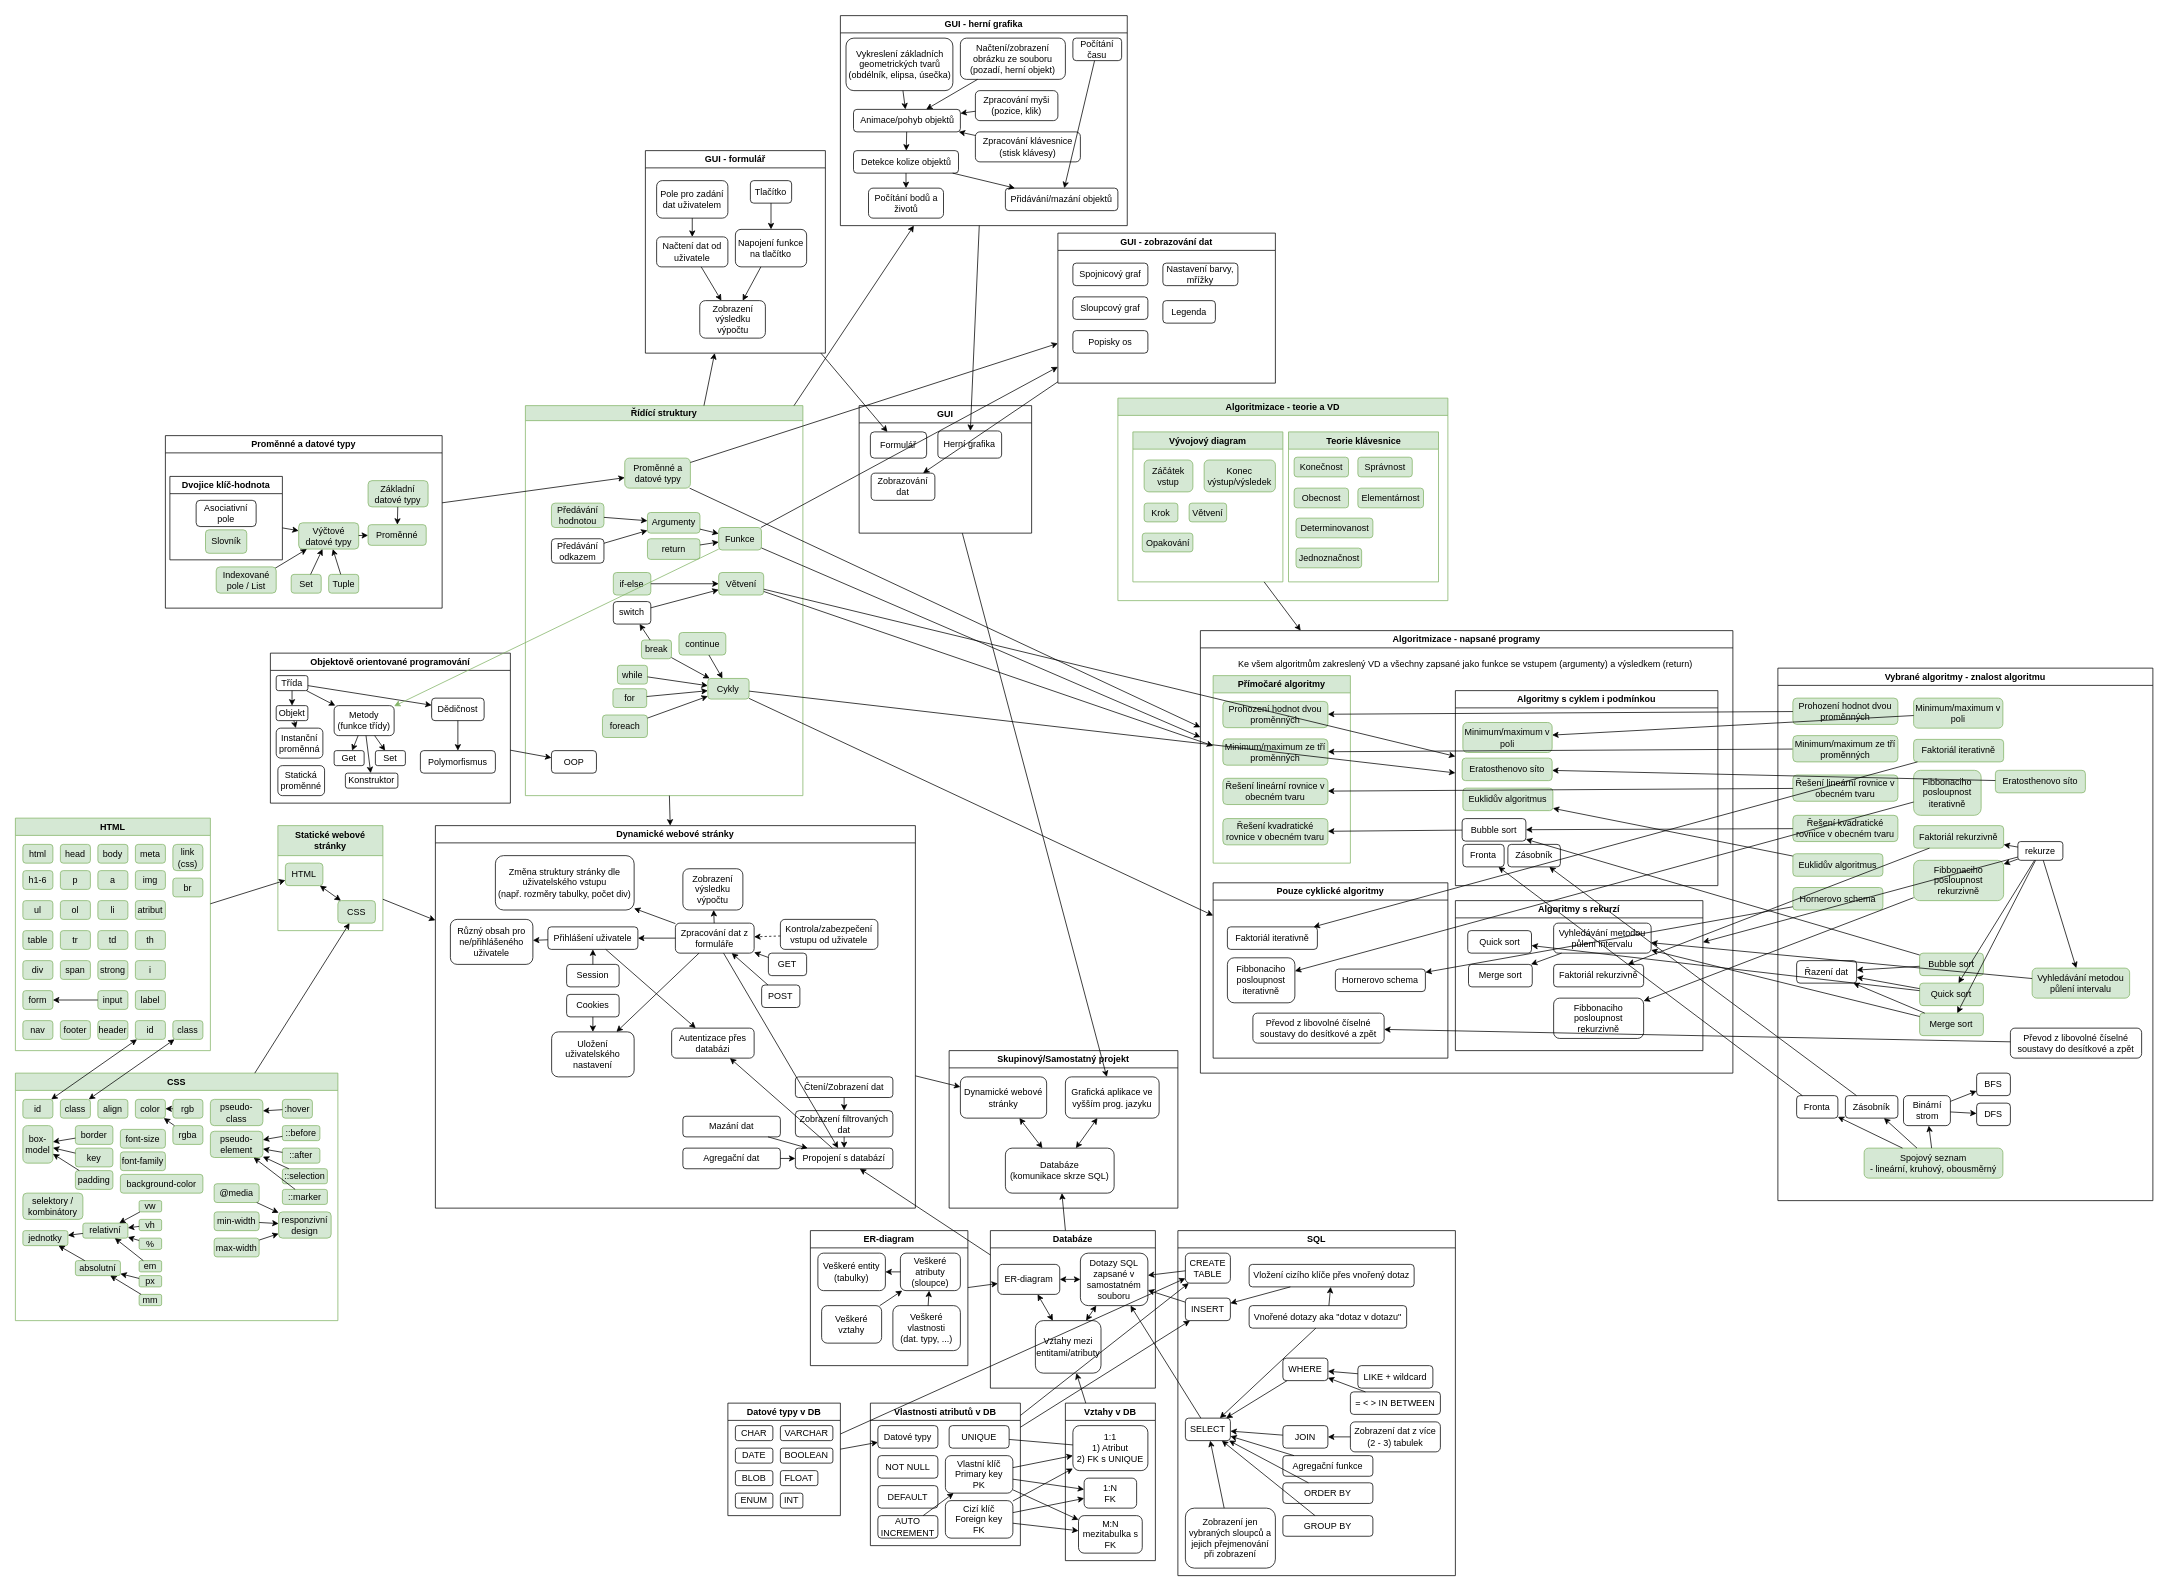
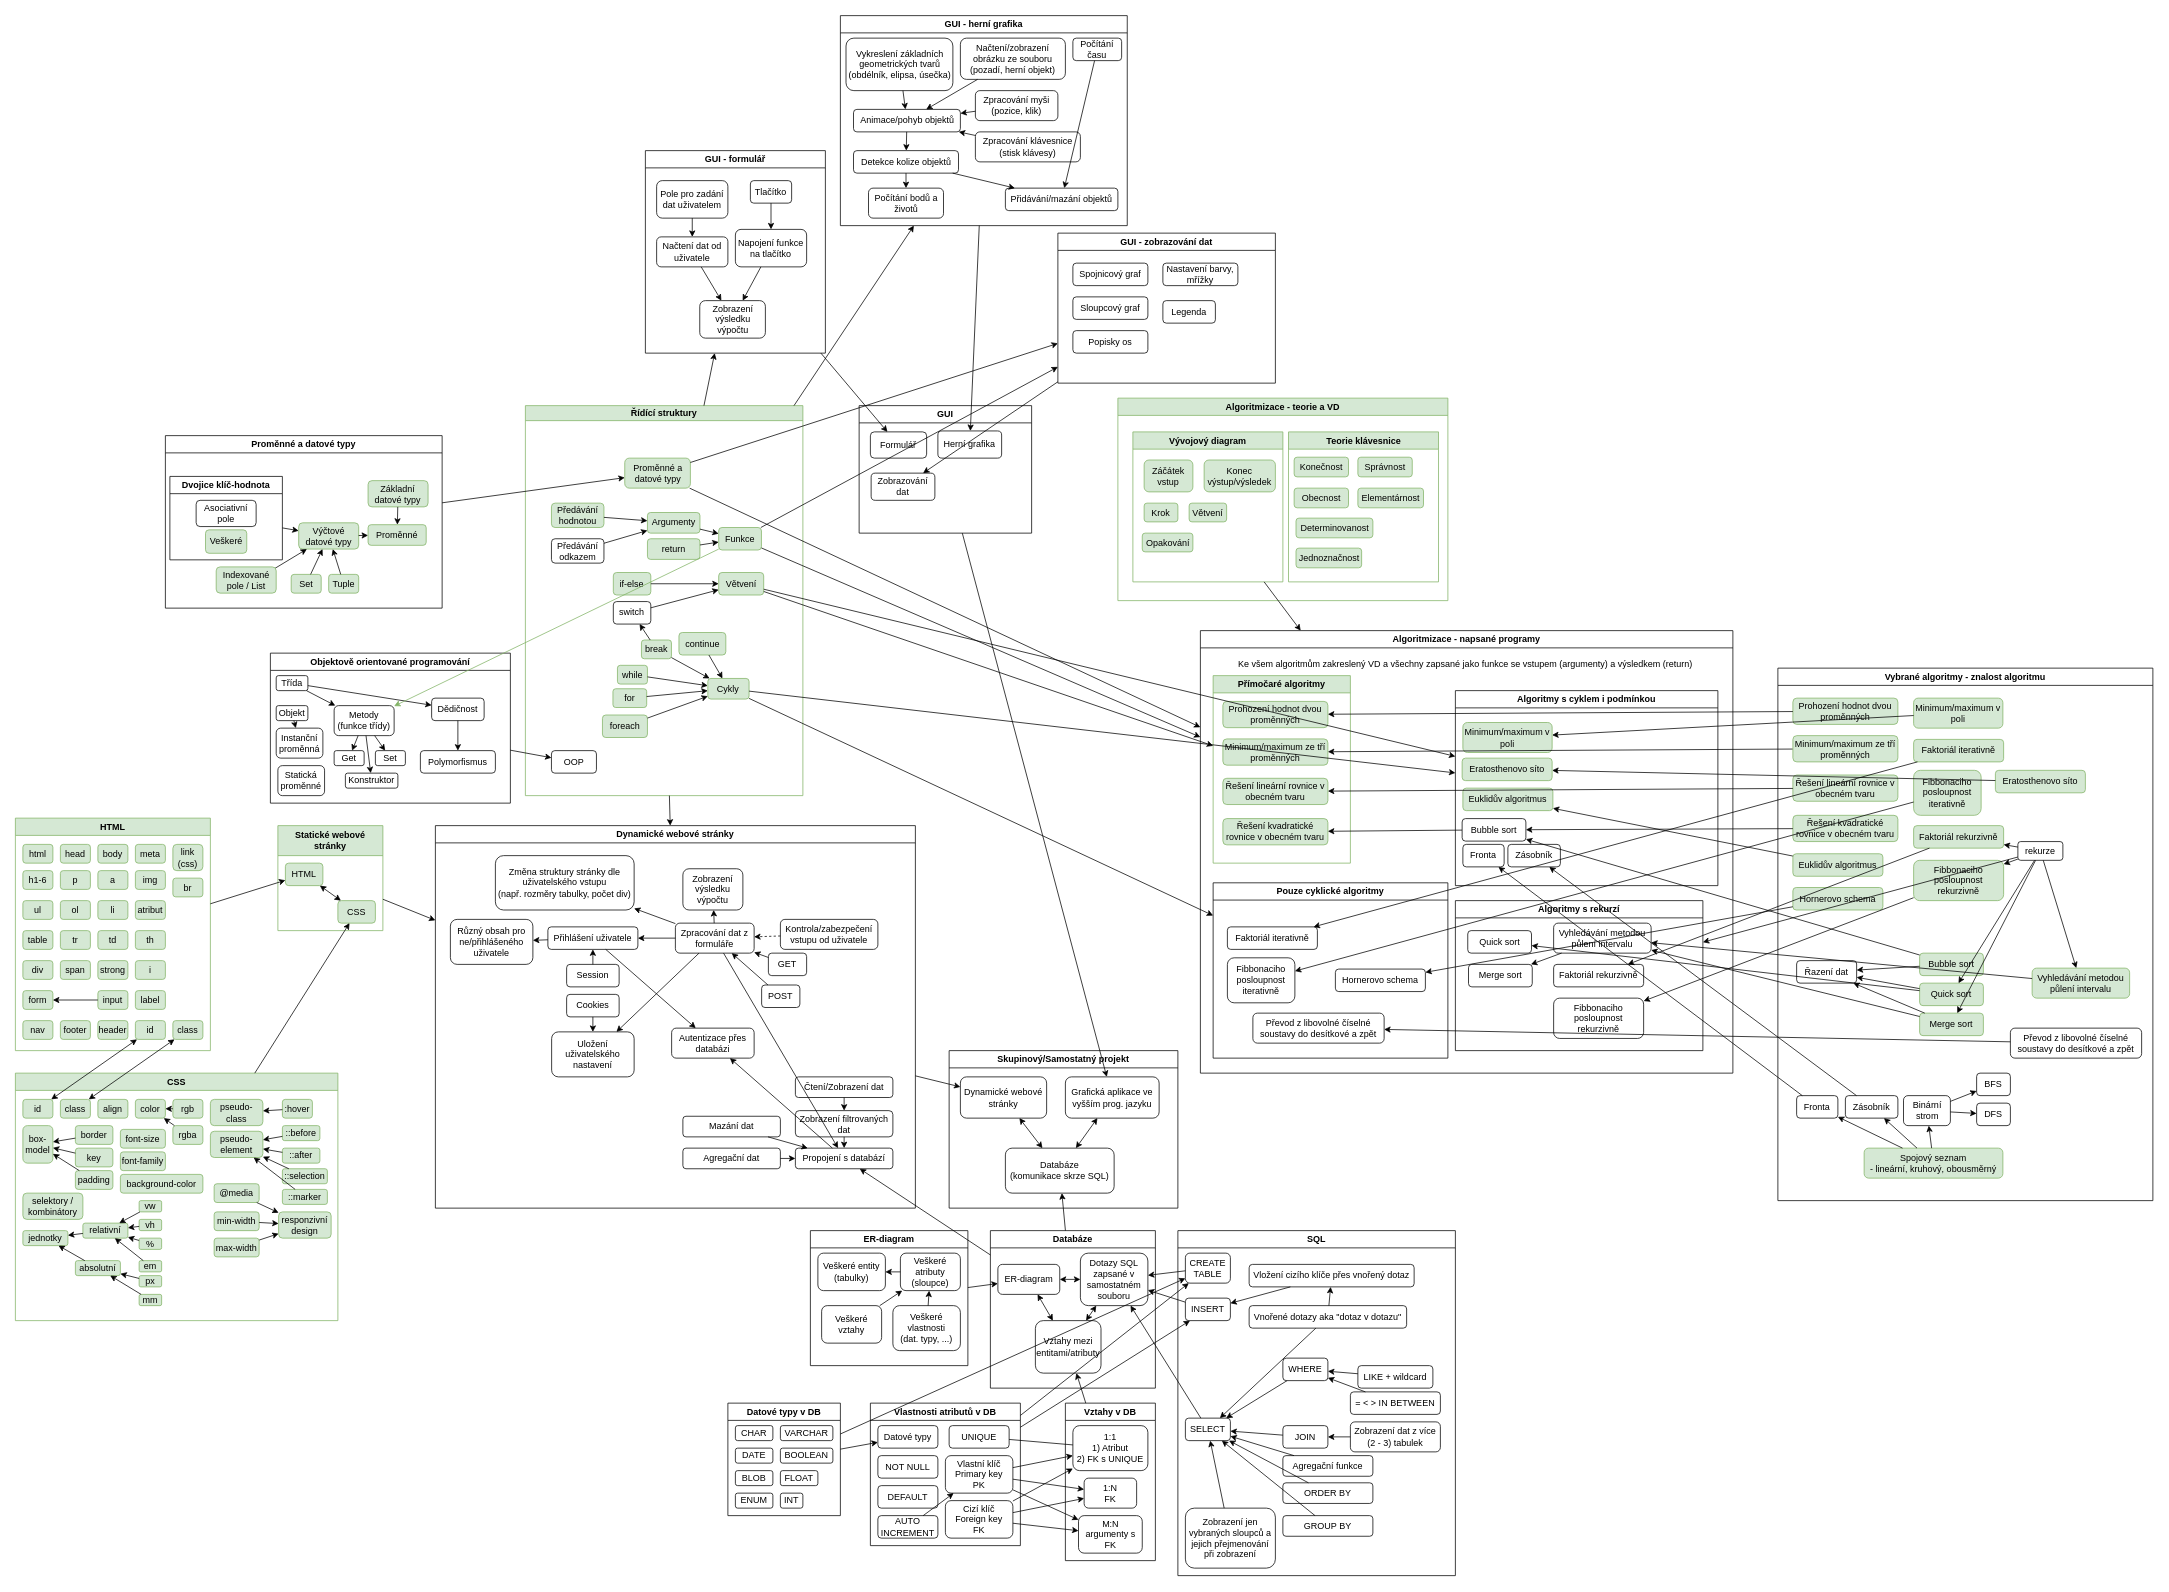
(227, 541) -> (227, 541)
(292, 699) -> none
(1111, 1534) -> (1111, 1534)
